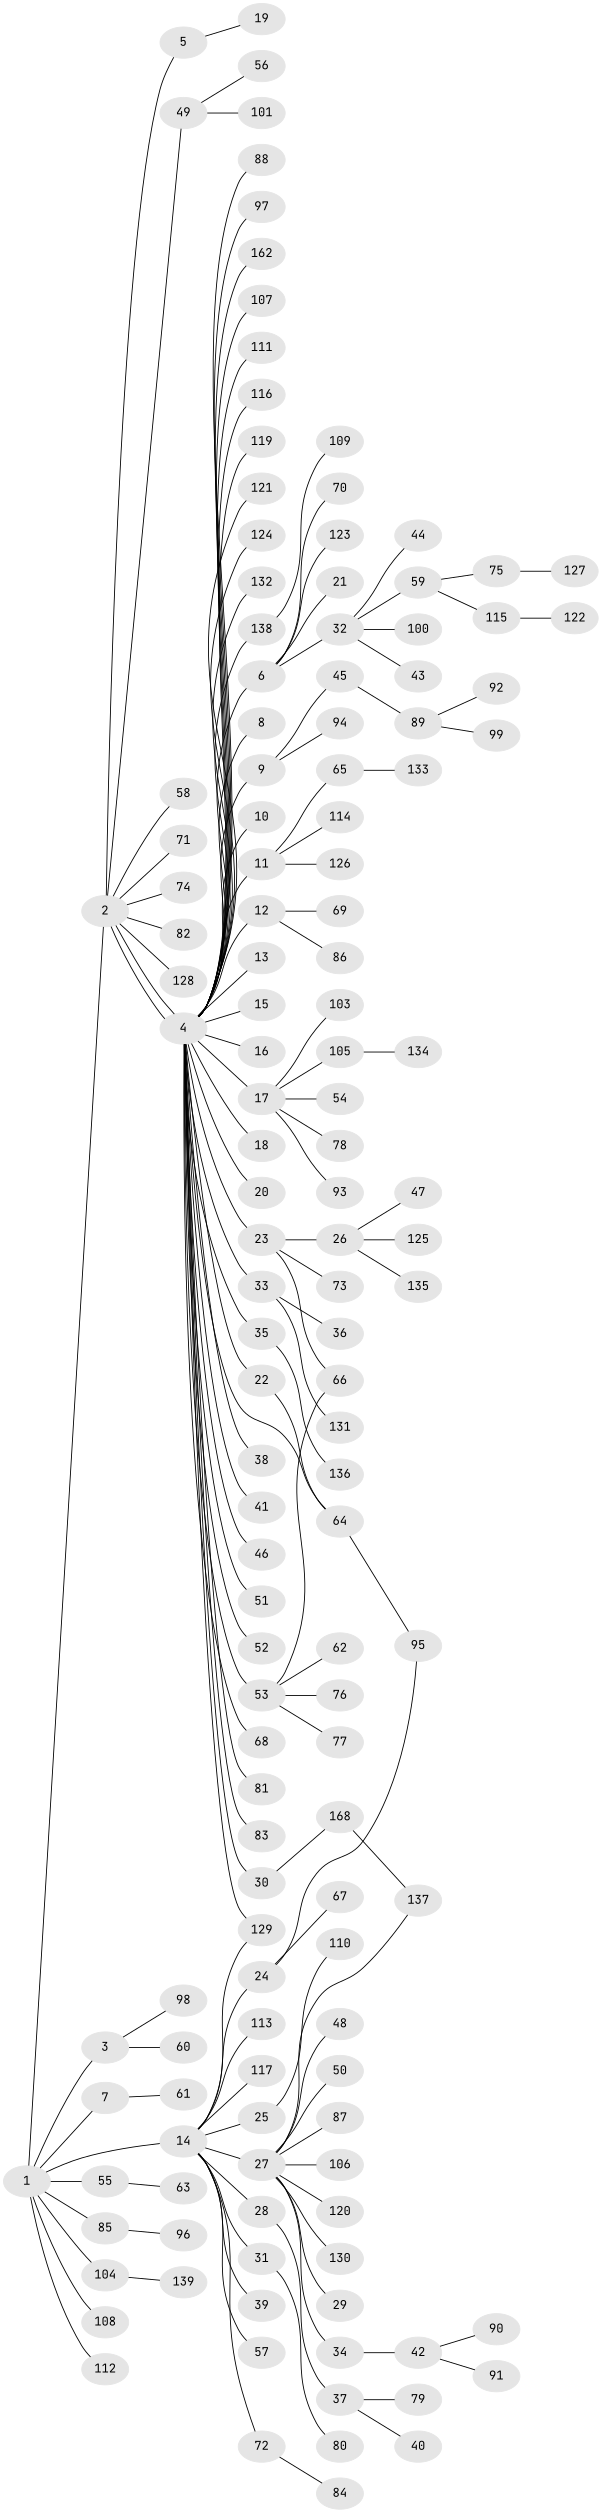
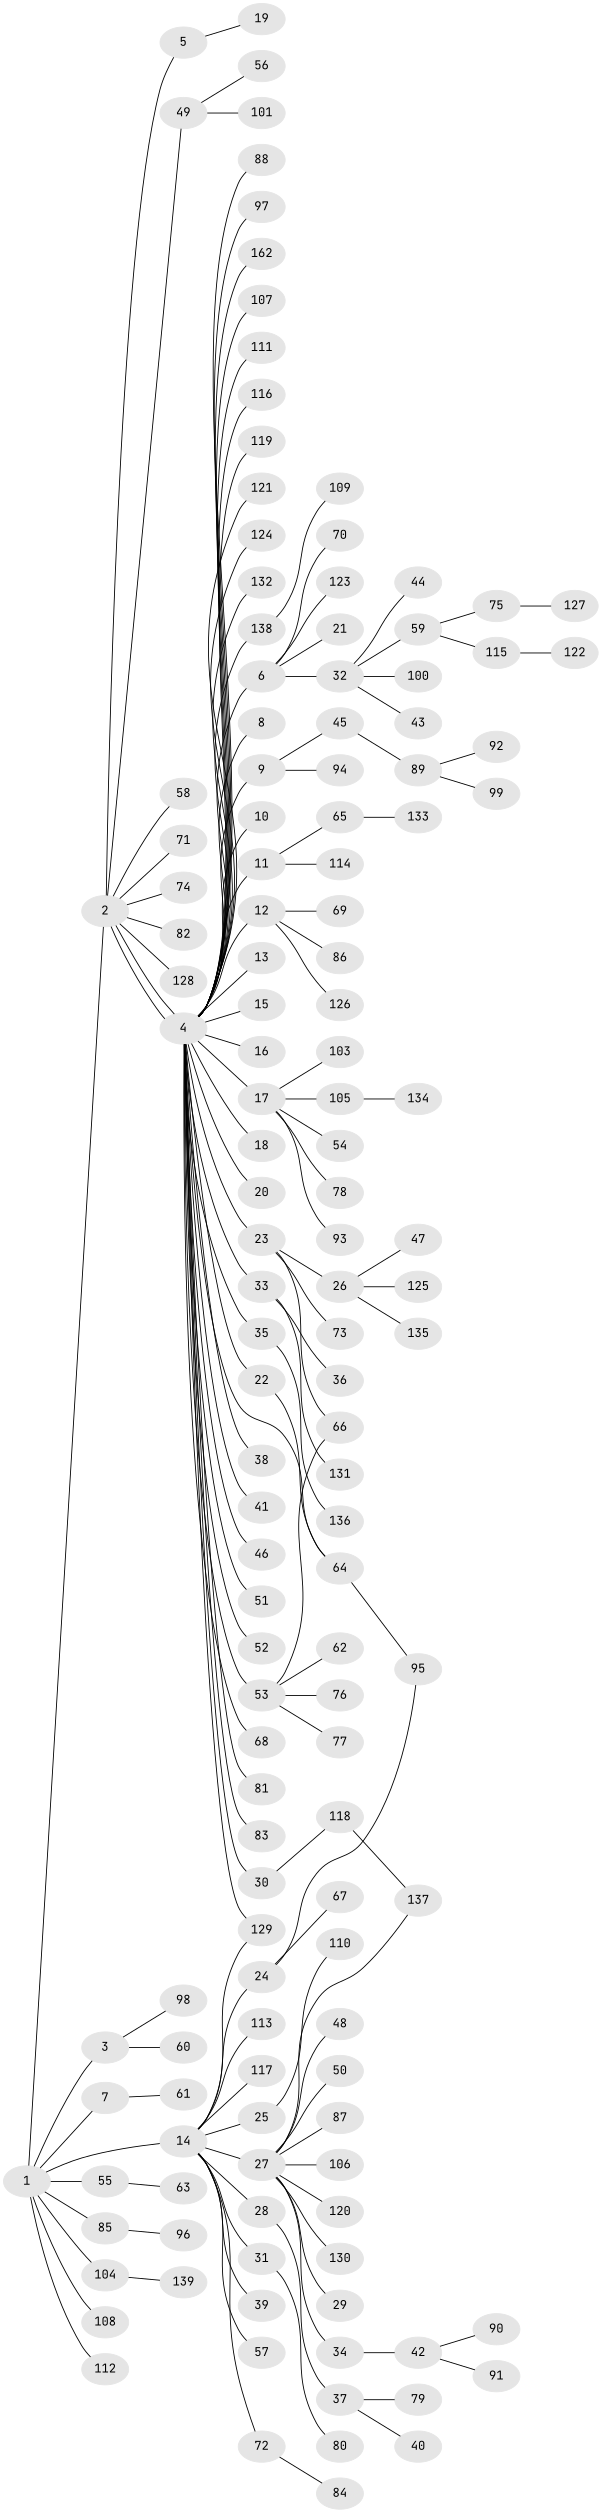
(301, 864) -> (301, 958)
(340, 1817) -> (340, 1817)
